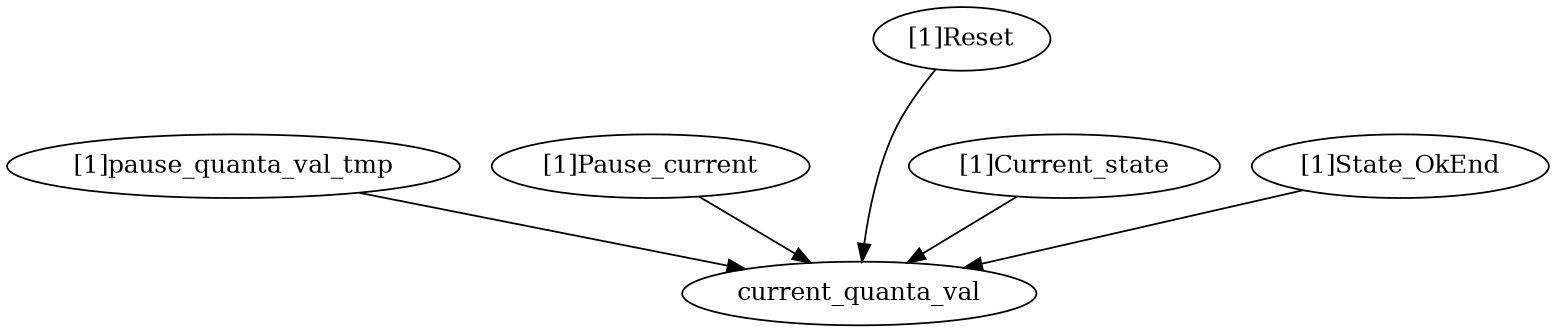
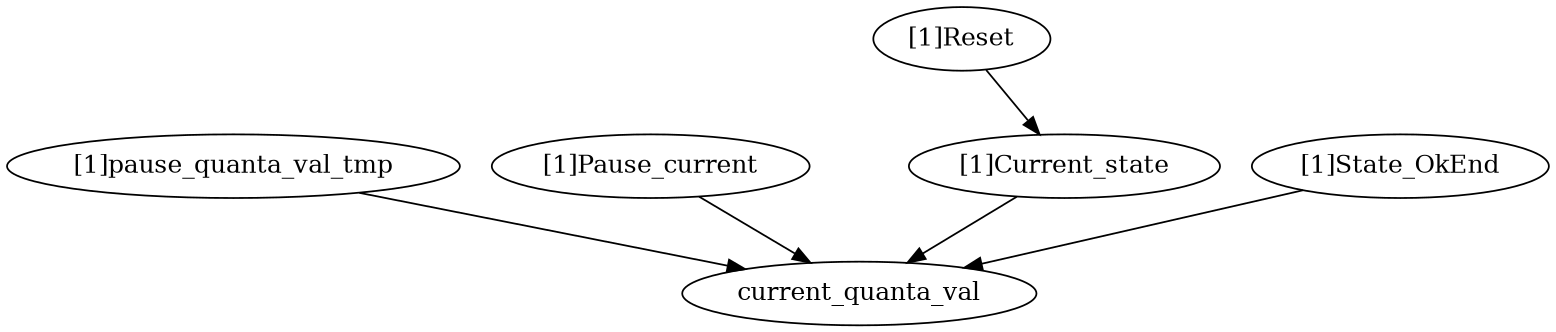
(886, 151) -> (1007, 95)
